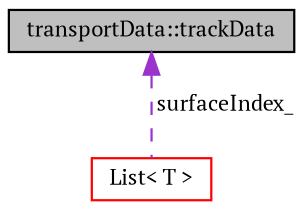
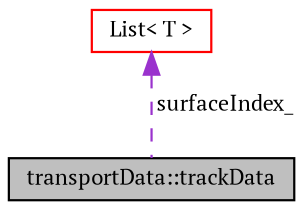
(152, 117) -> (152, 117)
